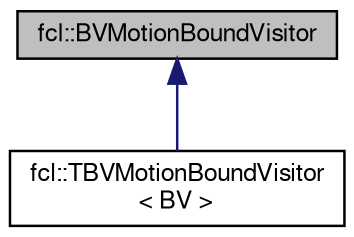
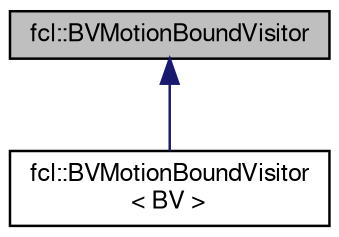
(177, 188) -> (170, 188)
